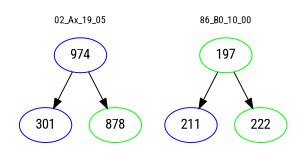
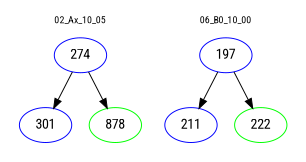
(80, 21) -> (80, 21)
(226, 21) -> (226, 21)
(80, 55) -> (80, 55)
(226, 55) -> (226, 55)
